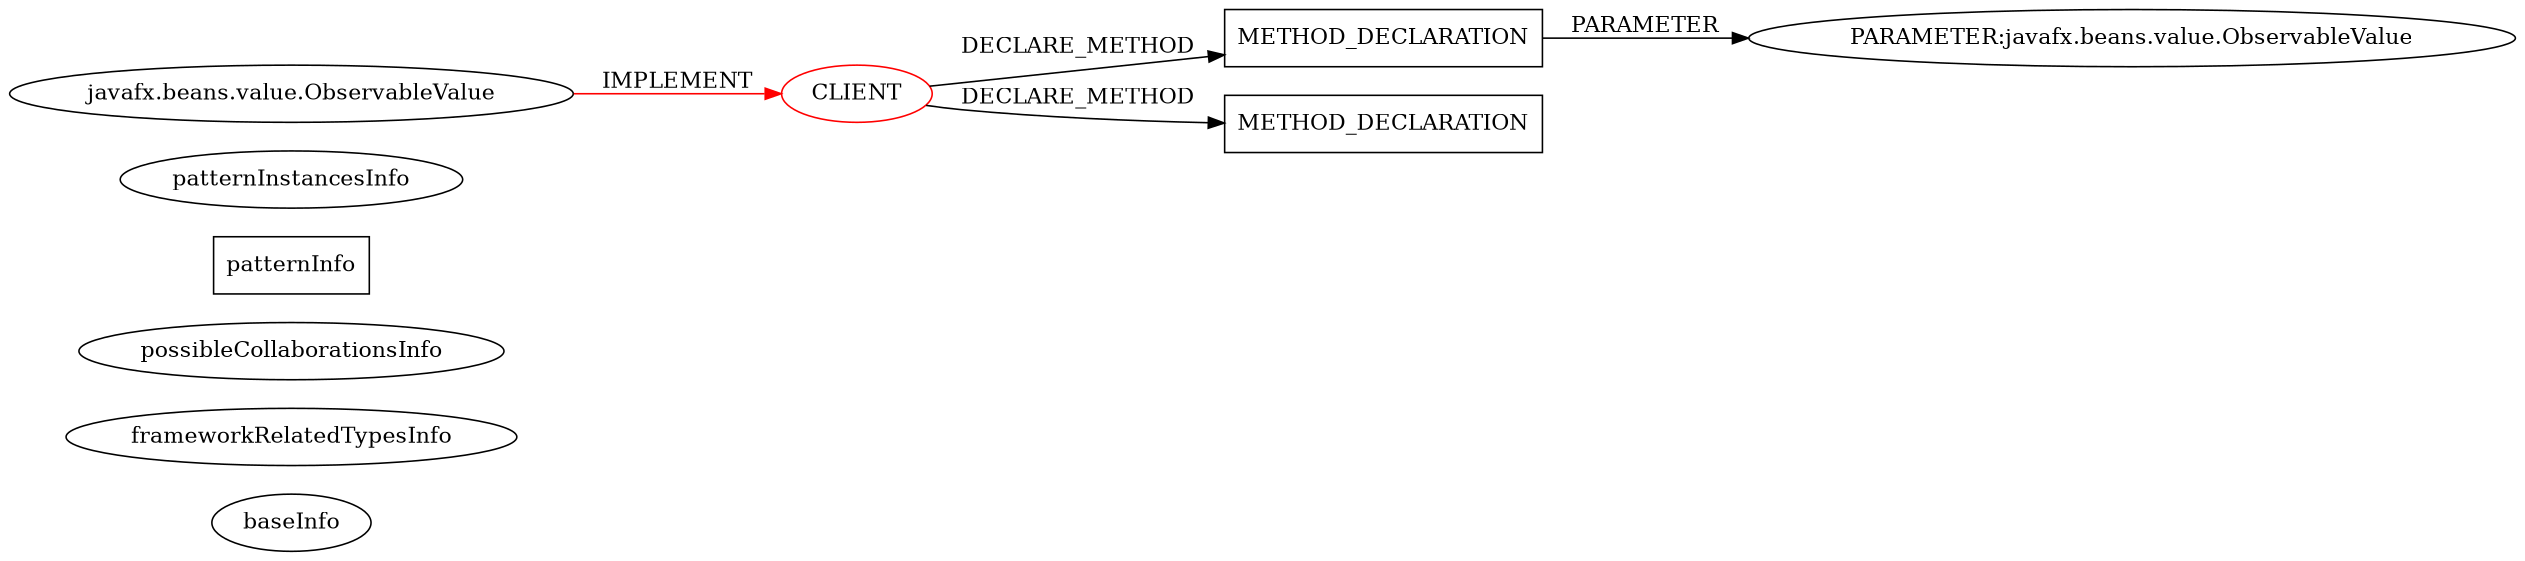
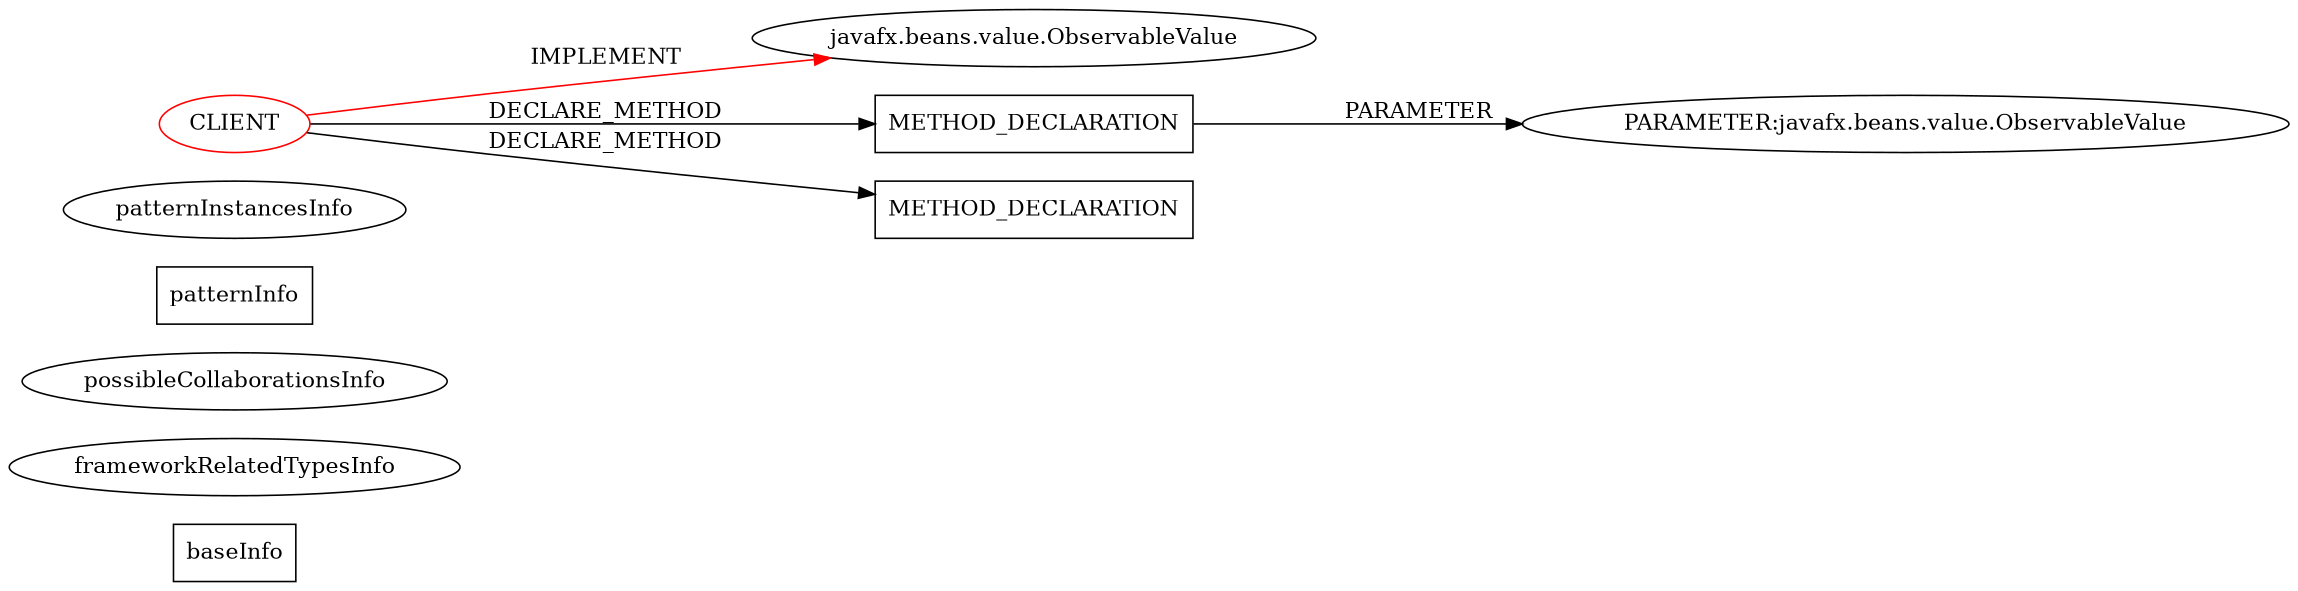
(669, 94) -> (560, 86)
(291, 523) -> (235, 553)
